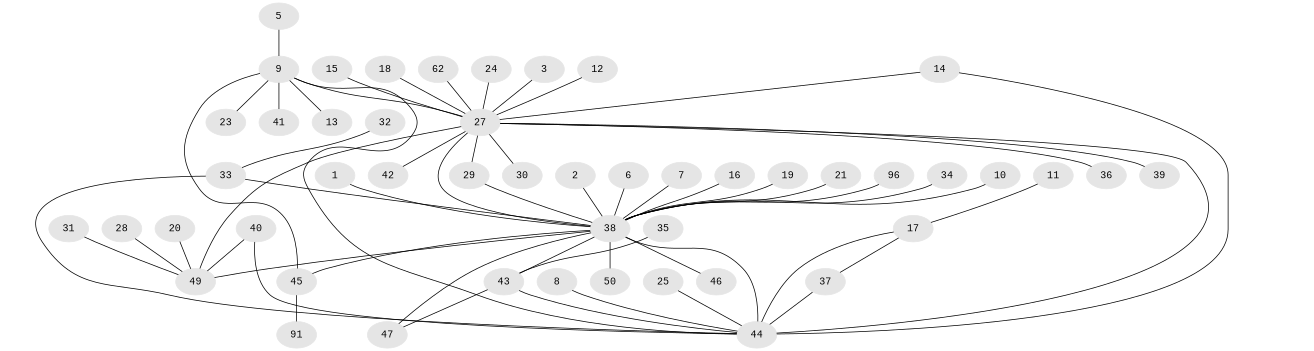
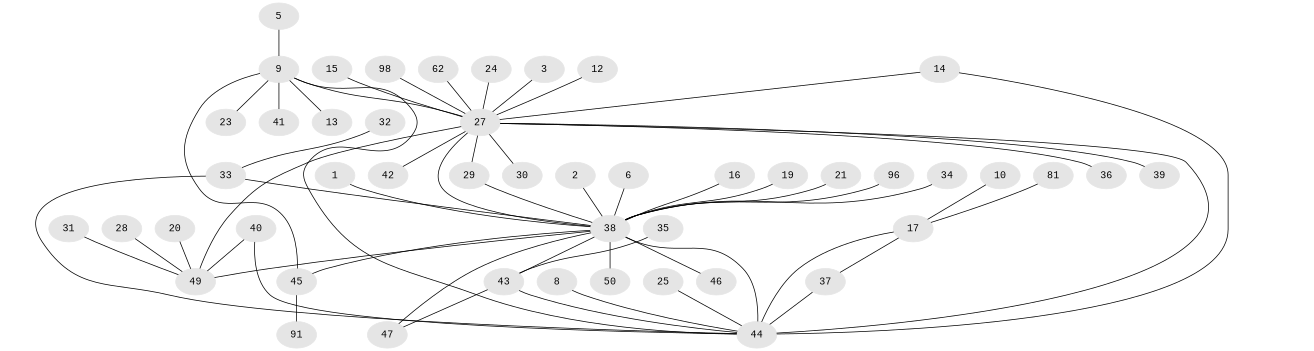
(385, 69) -> (385, 69)
(682, 176) -> none
(1053, 176) -> (1053, 176)
(869, 204) -> (957, 202)
